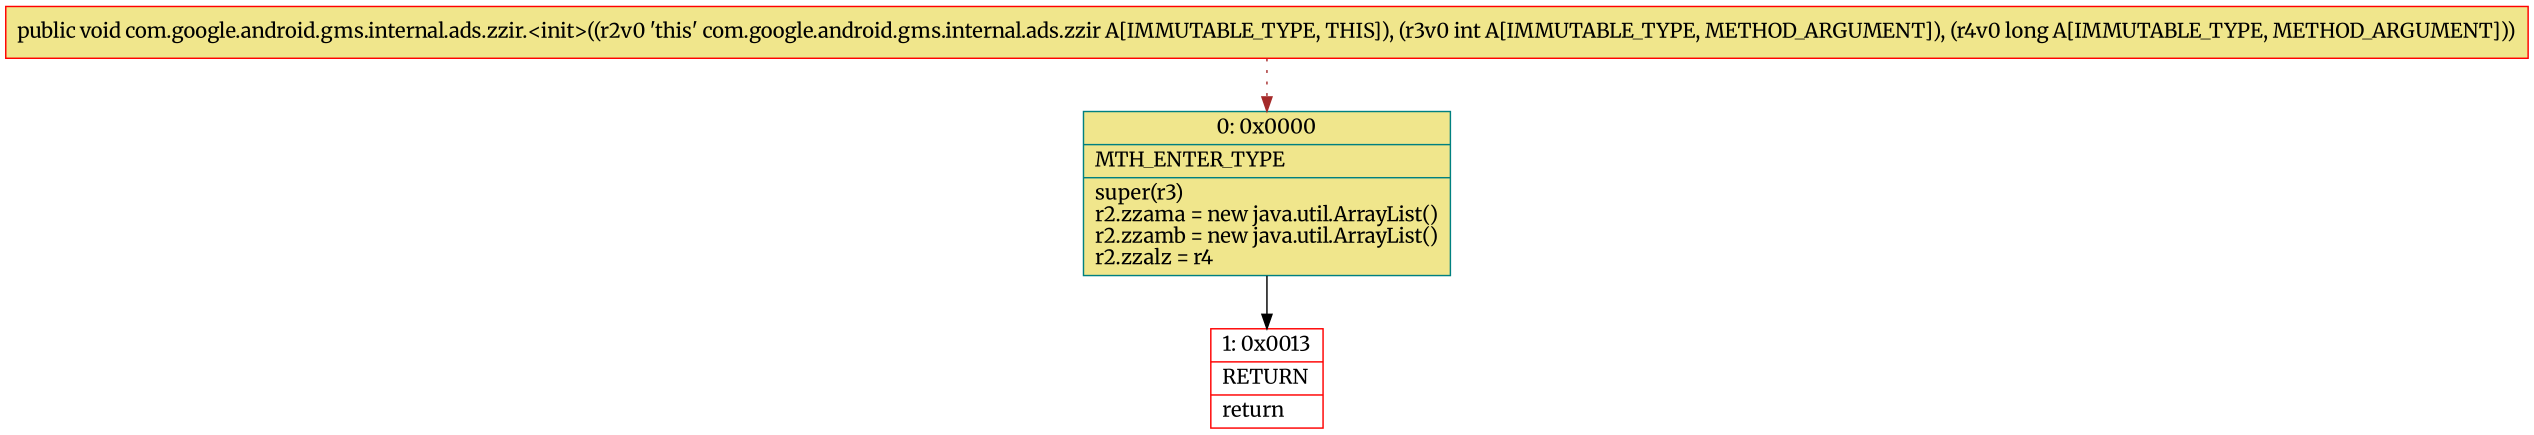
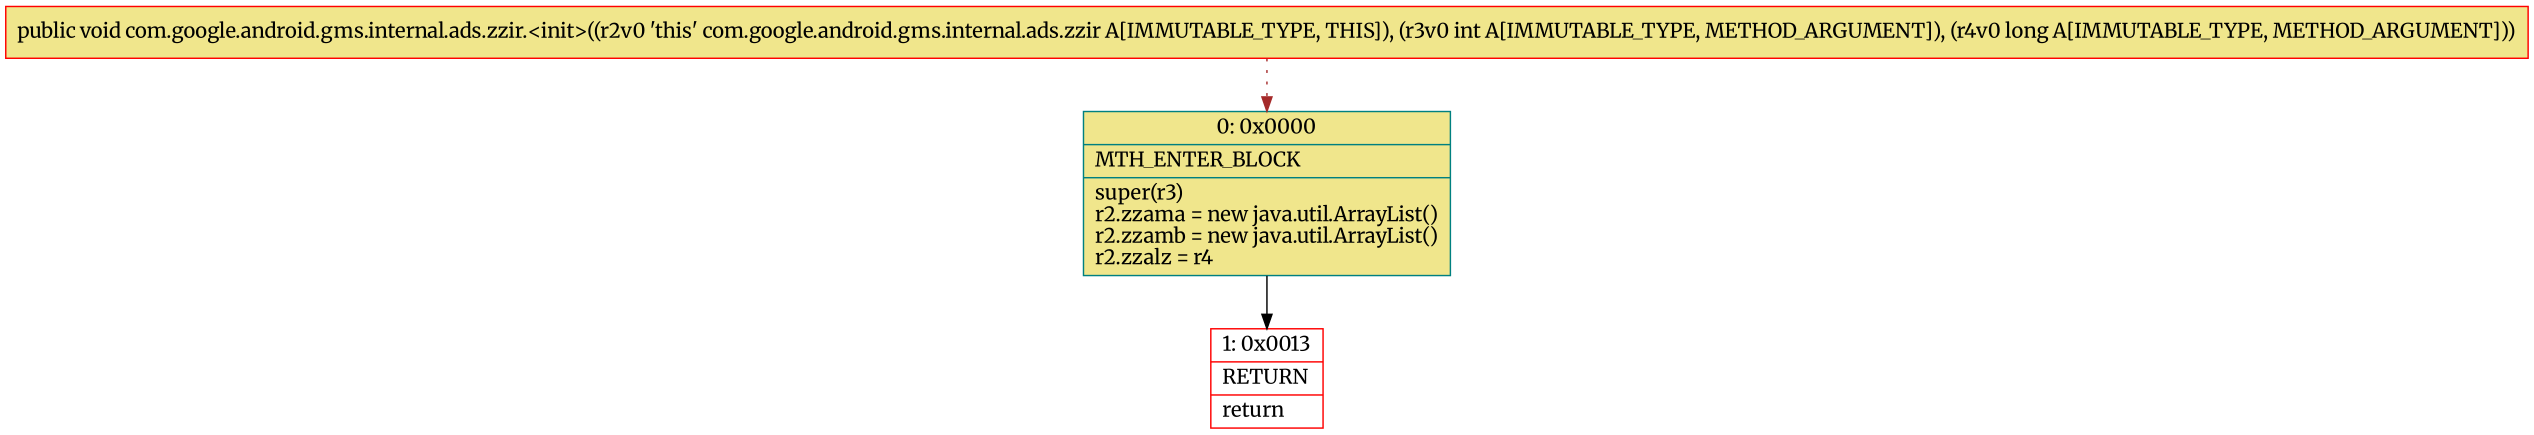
(1191, 160) -> (1198, 160)
